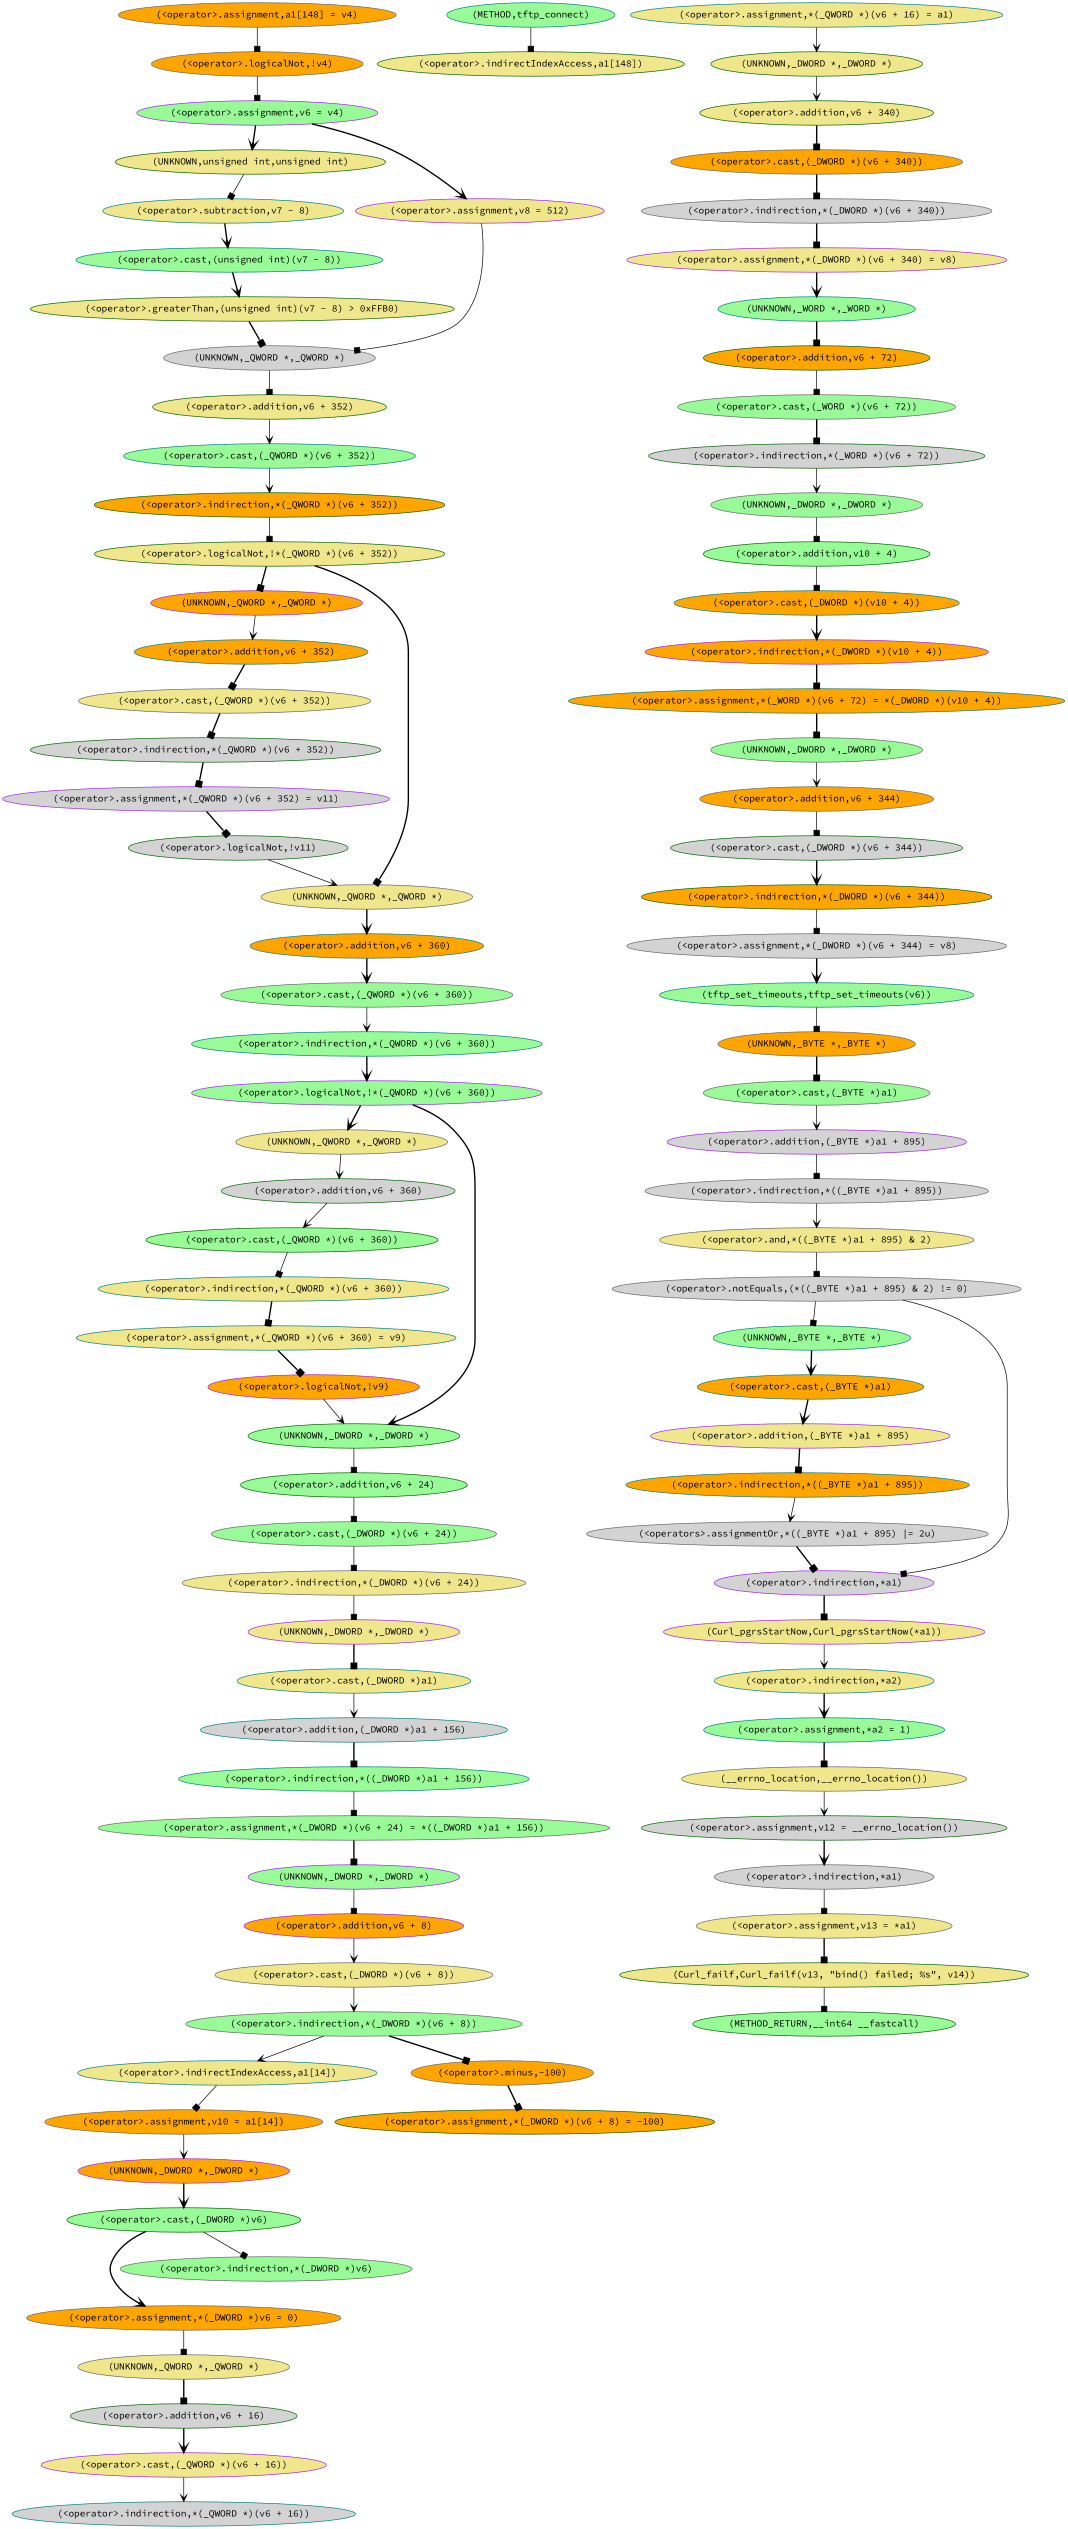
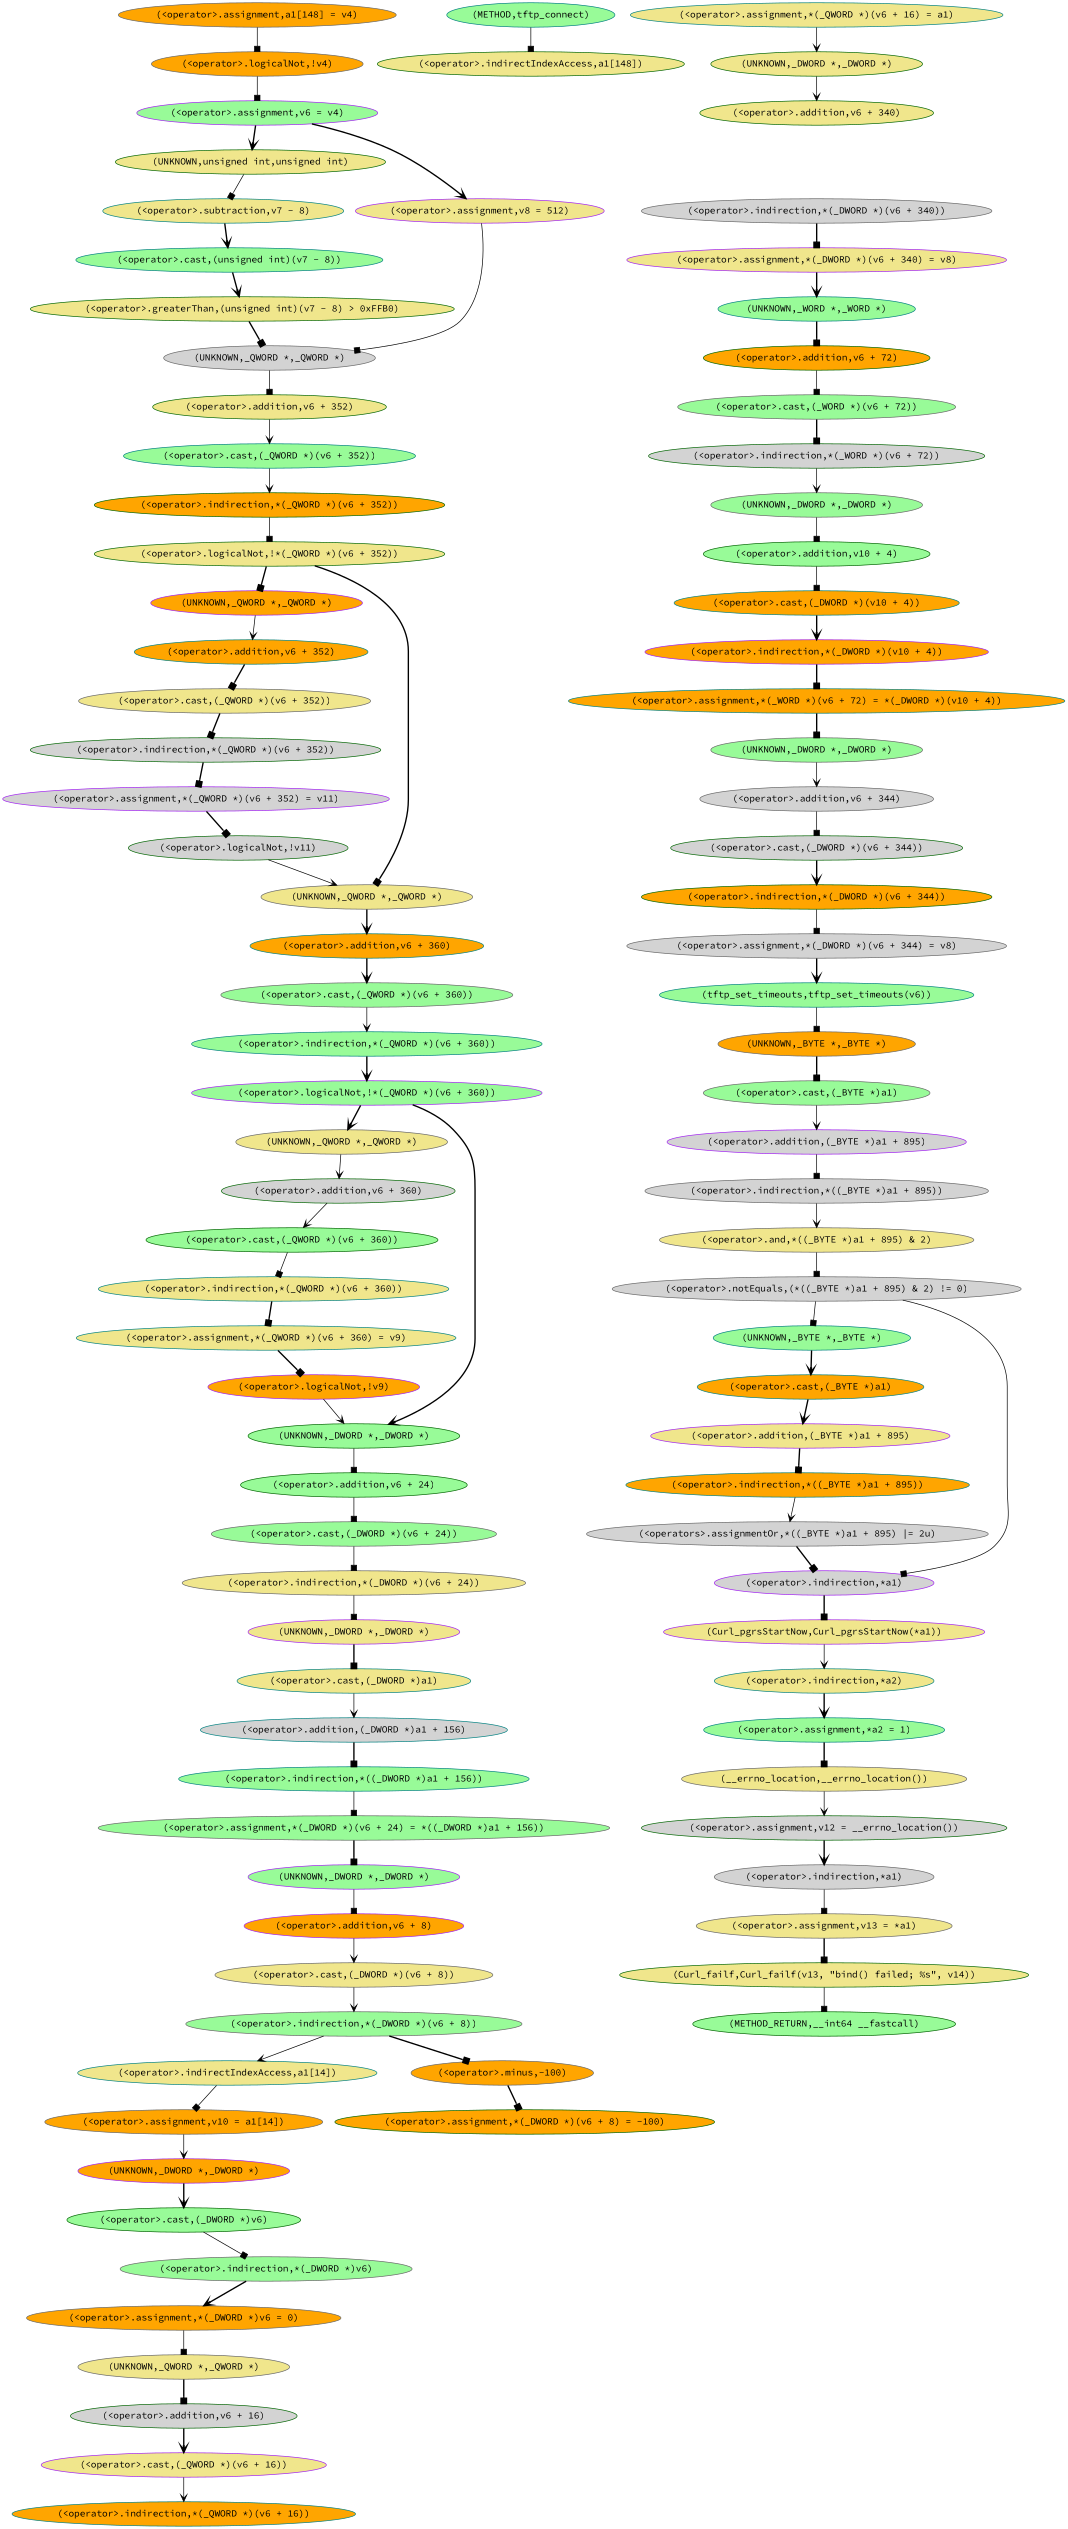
(817, 162) -> none
(817, 799) -> (817, 799)
(111, 2265) -> (228, 2292)
(184, 2514) -> (184, 2514)
